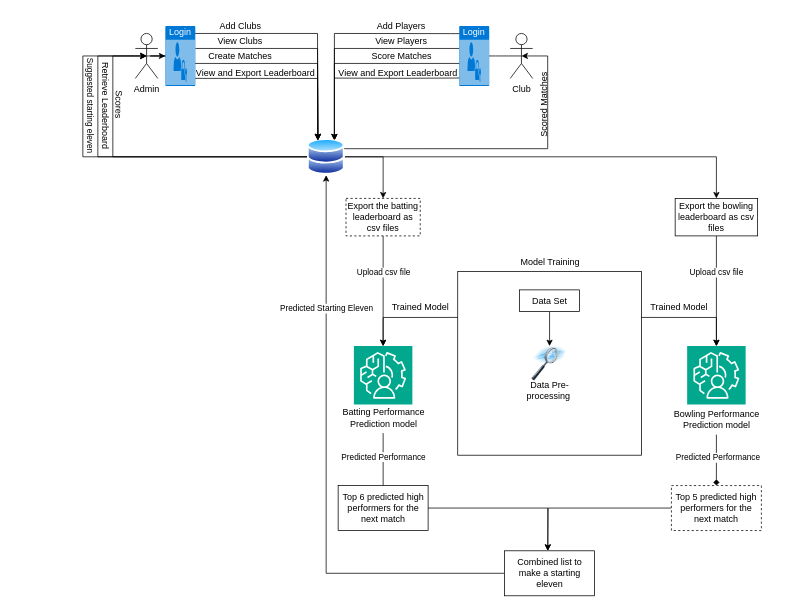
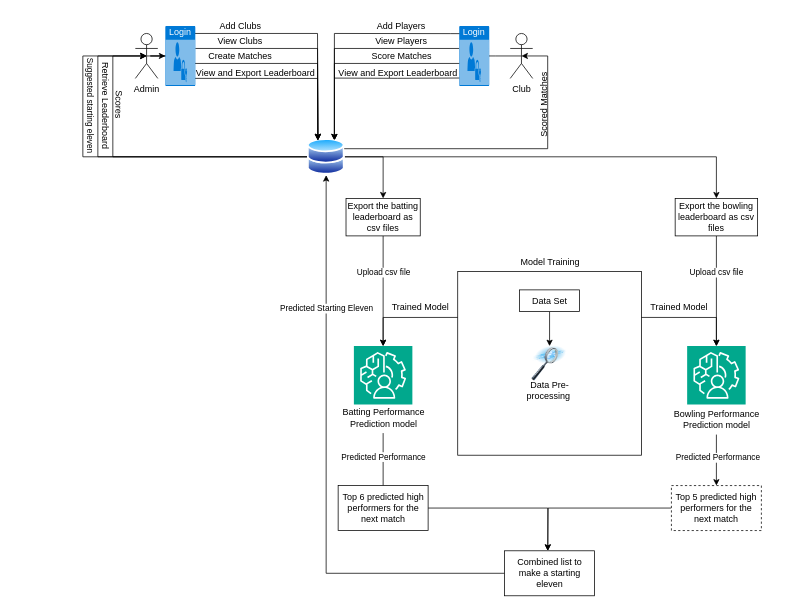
(383, 217) -> (383, 217)
(717, 478) -> (717, 479)
